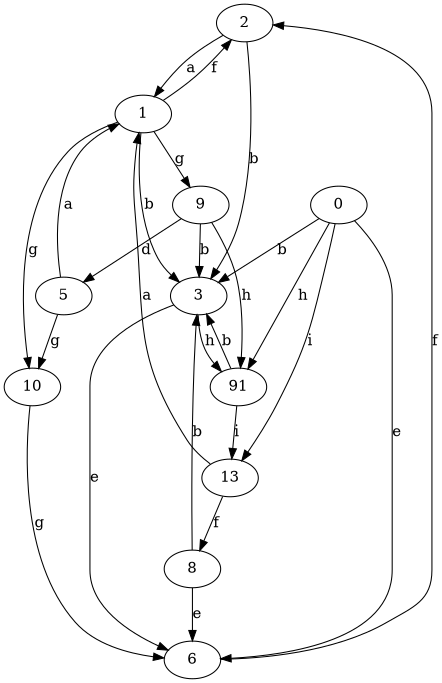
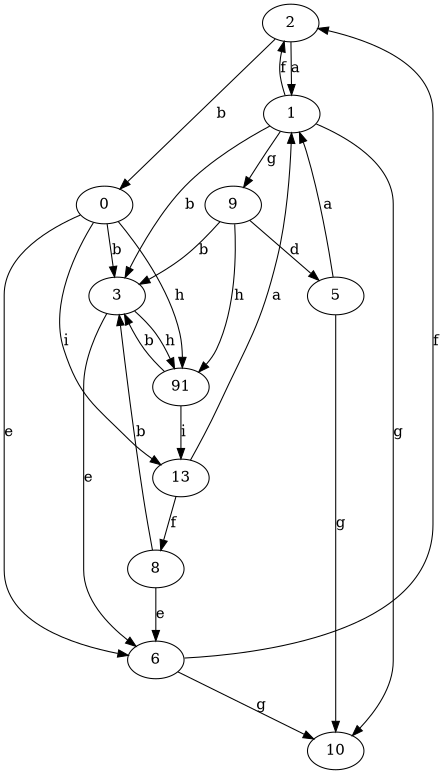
(249, 159) -> (201, 110)
(42, 561) -> (241, 703)
